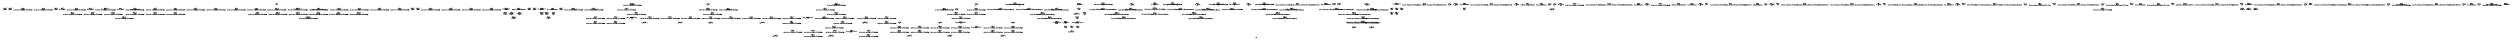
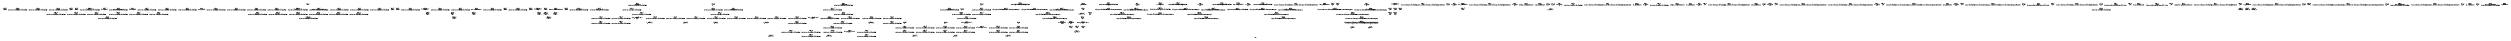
none -> (505, 9)
